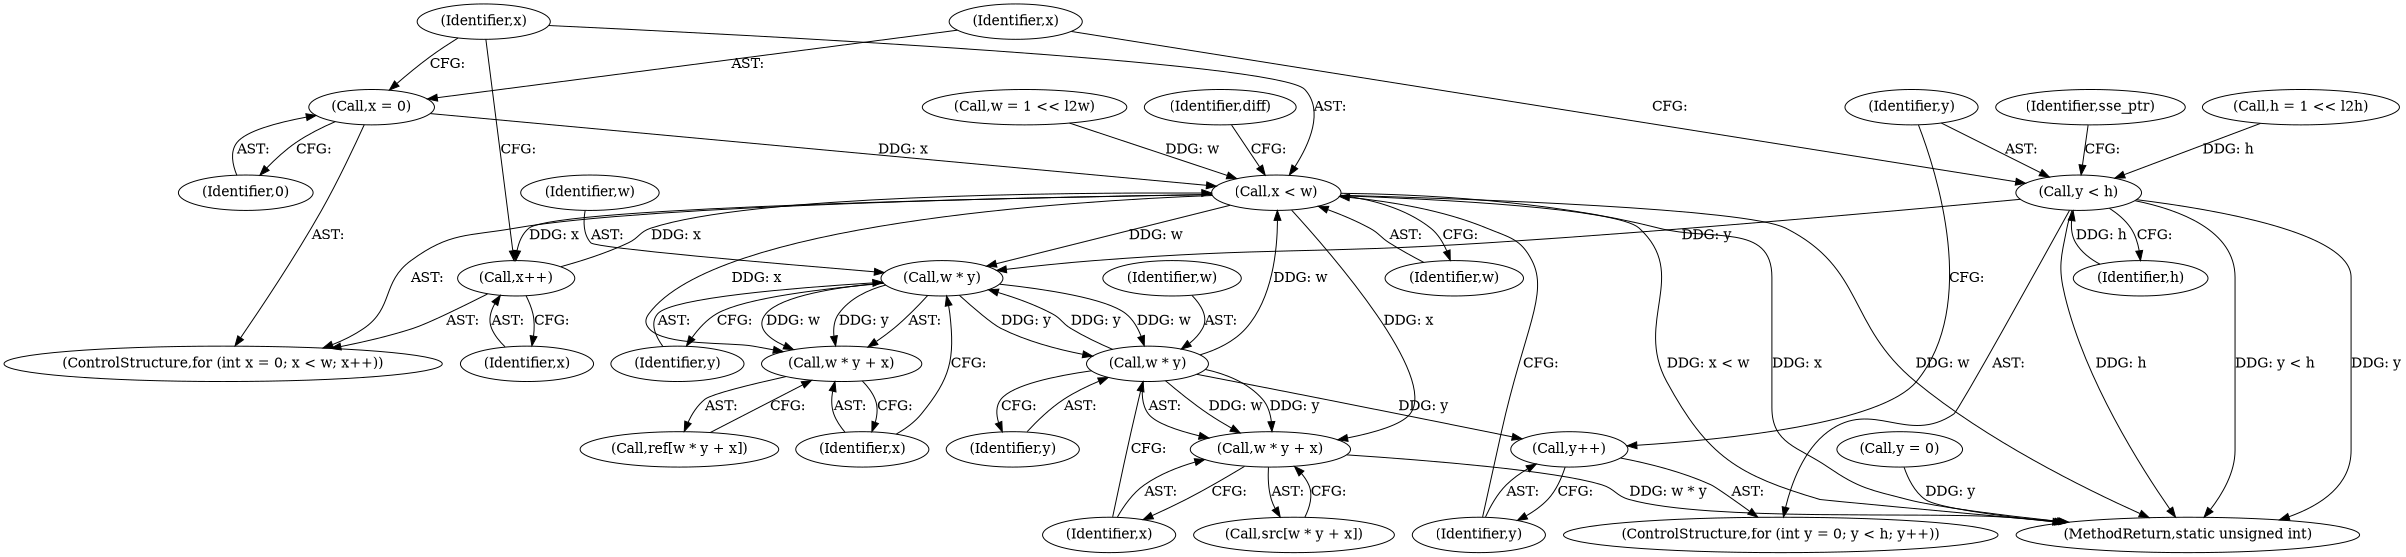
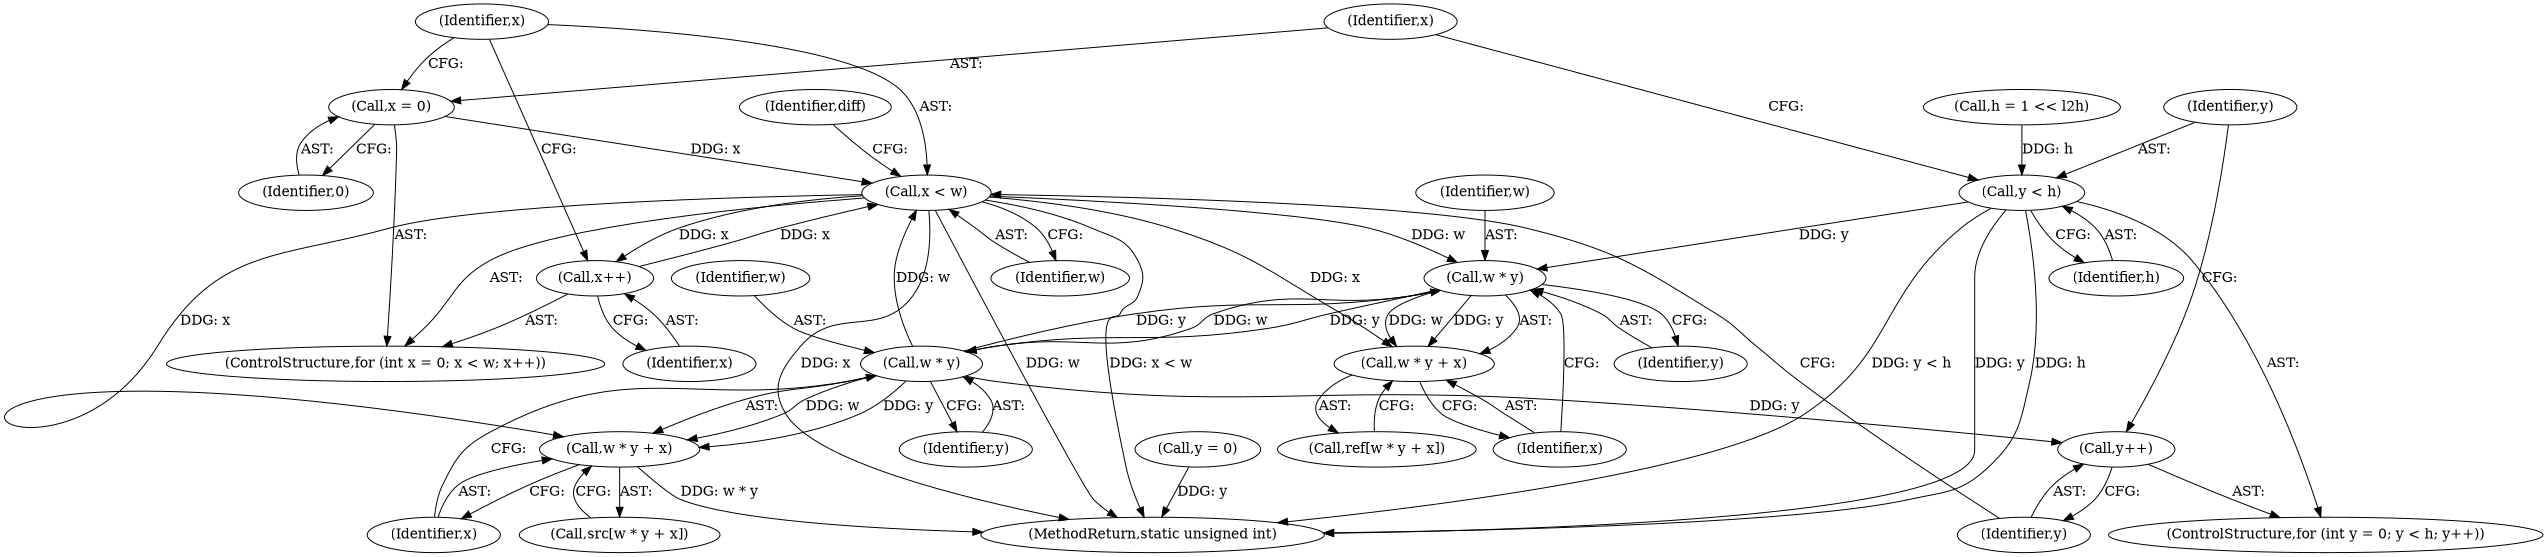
(1025, 107) -> none
(2090, 107) -> none
(2101, 236) -> (2123, 236)
